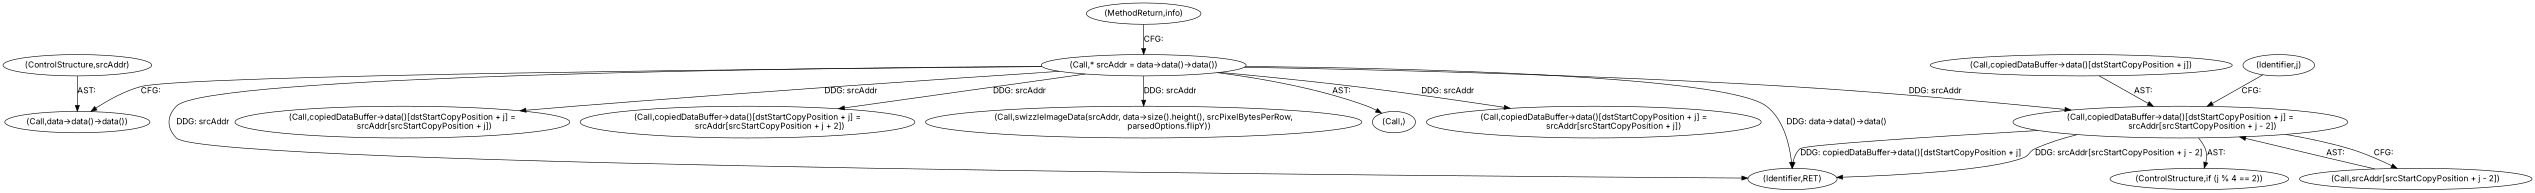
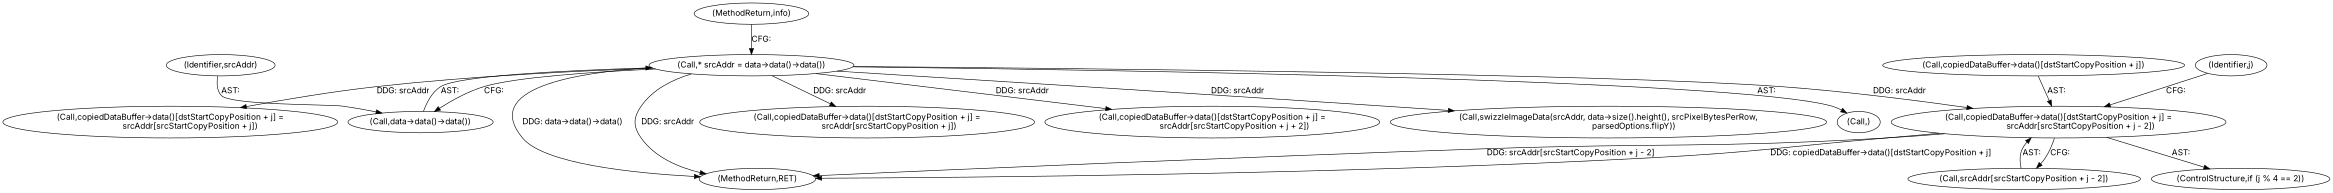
(77, 65) -> (221, 65)
none -> (527, 74)
(1792, 179) -> (757, 179)
